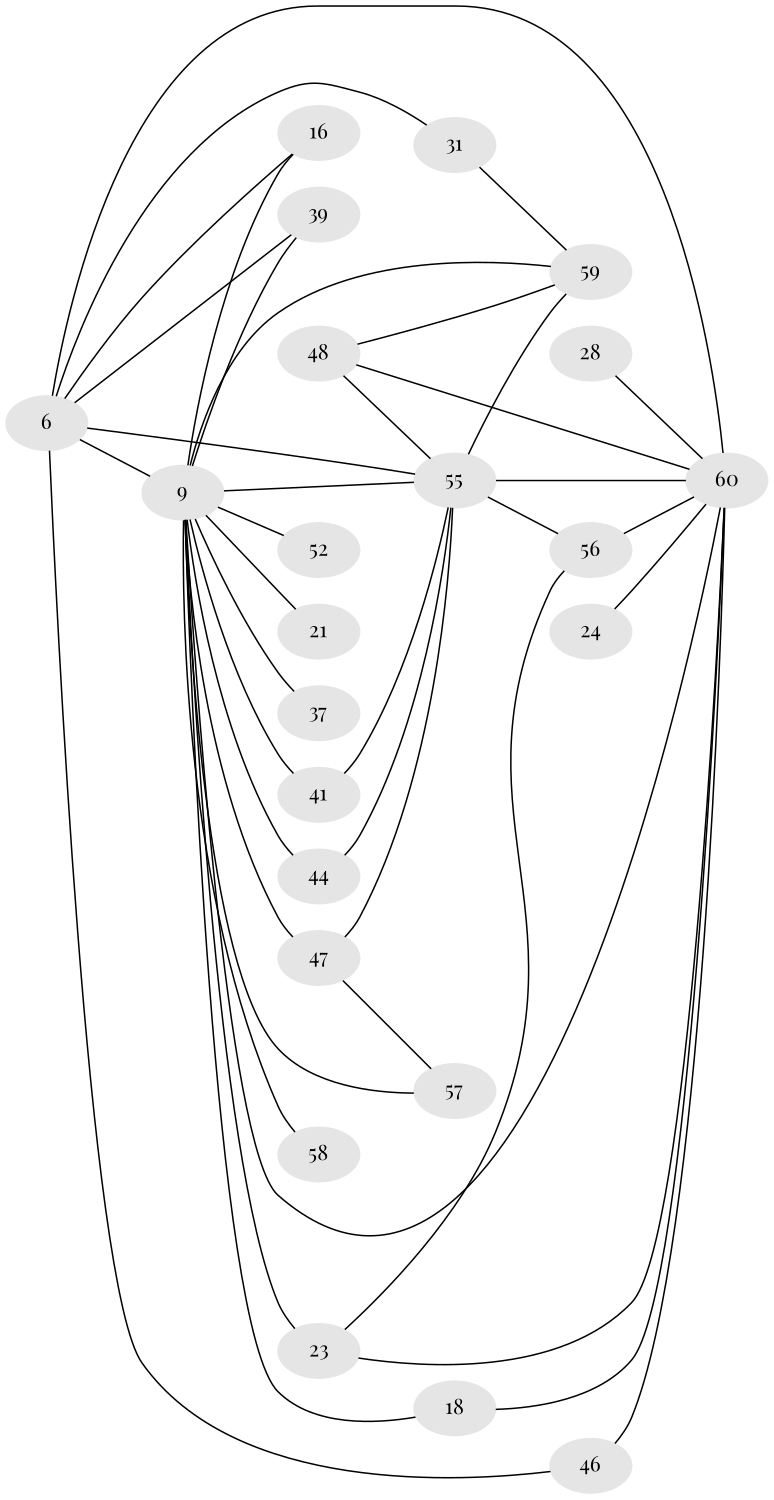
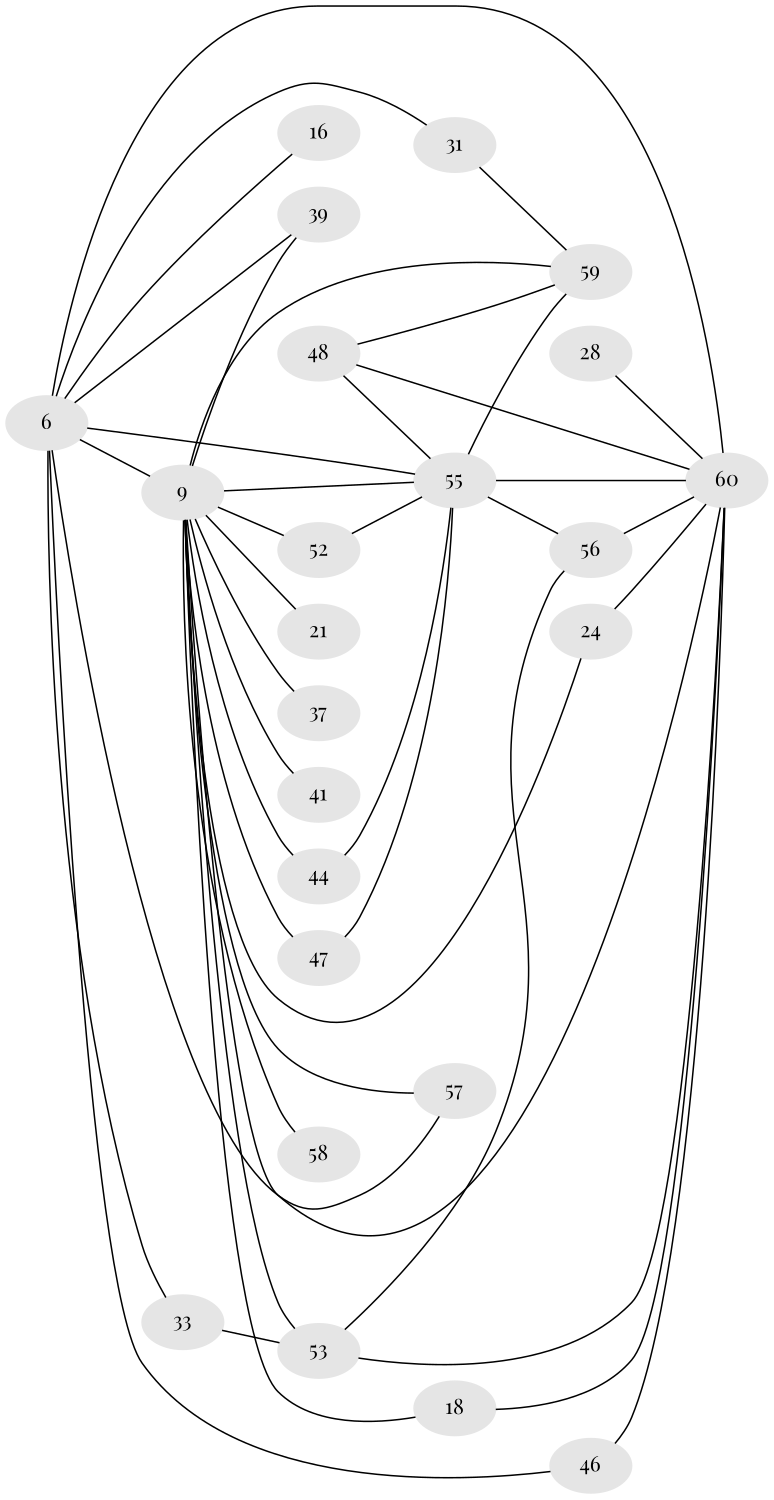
(224, 304) -> (289, 1004)
(410, 646) -> (387, 515)
(387, 1025) -> (151, 934)
none -> (183, 1322)
(319, 1351) -> (319, 1351)
